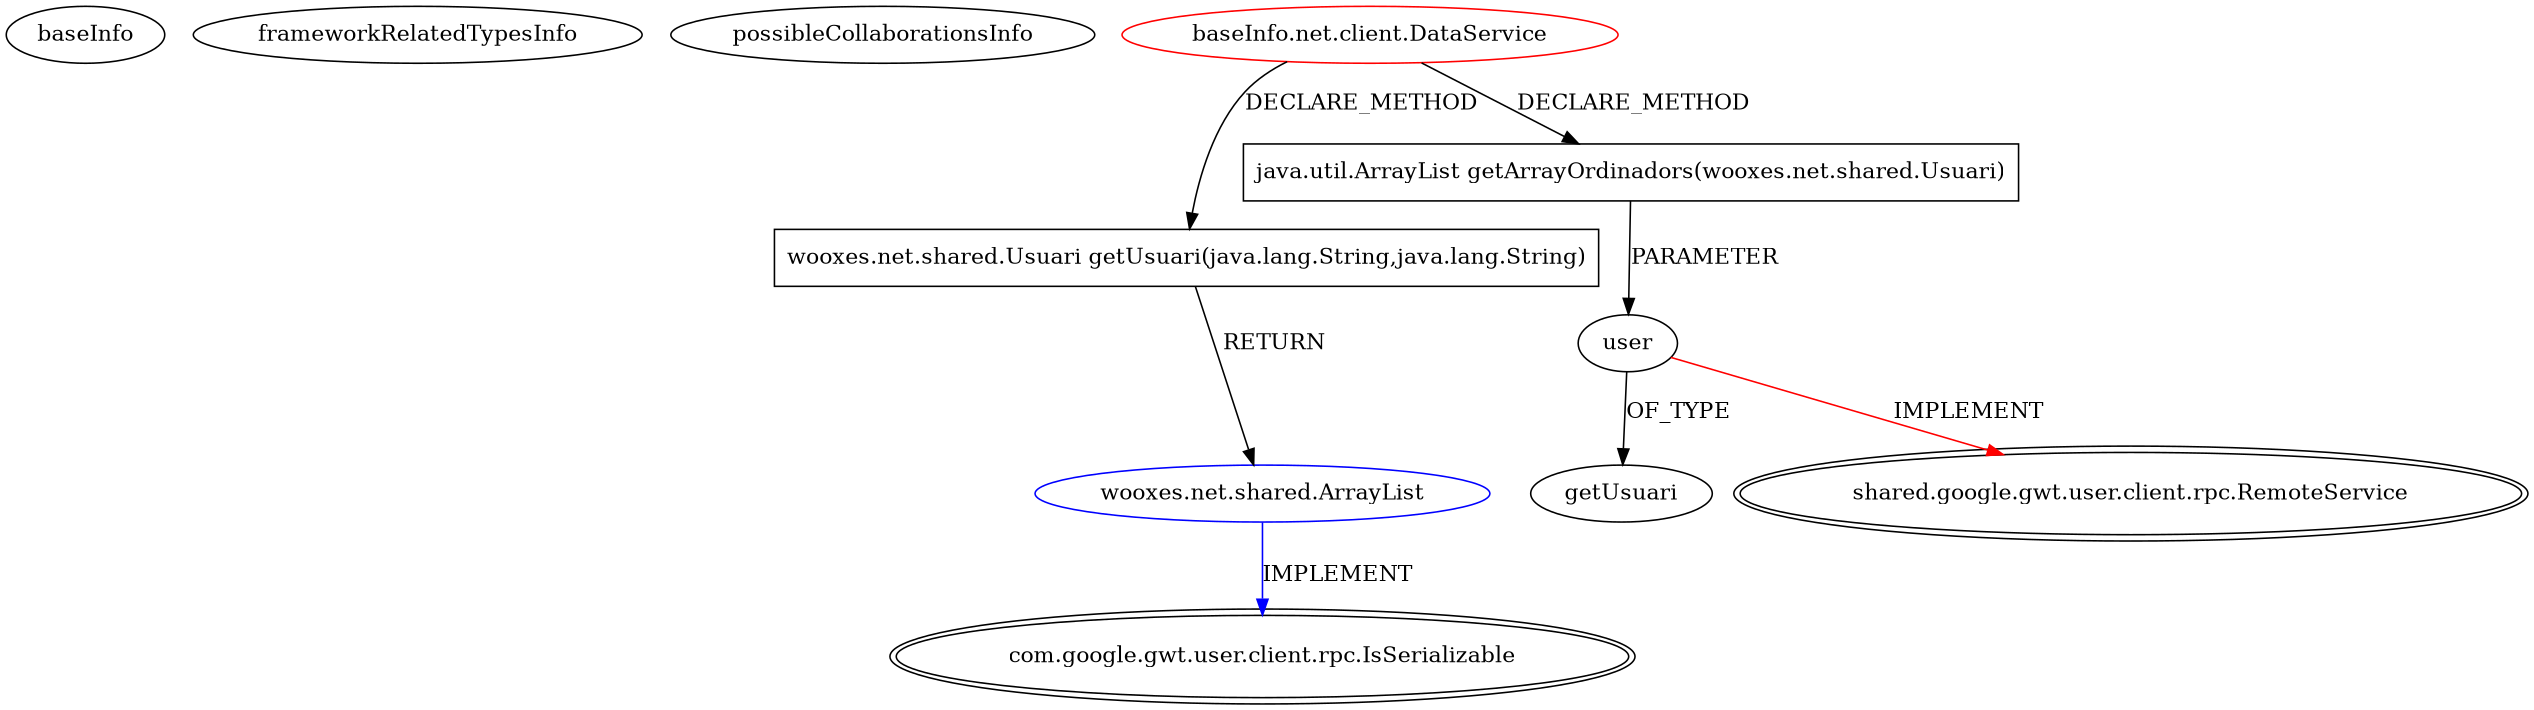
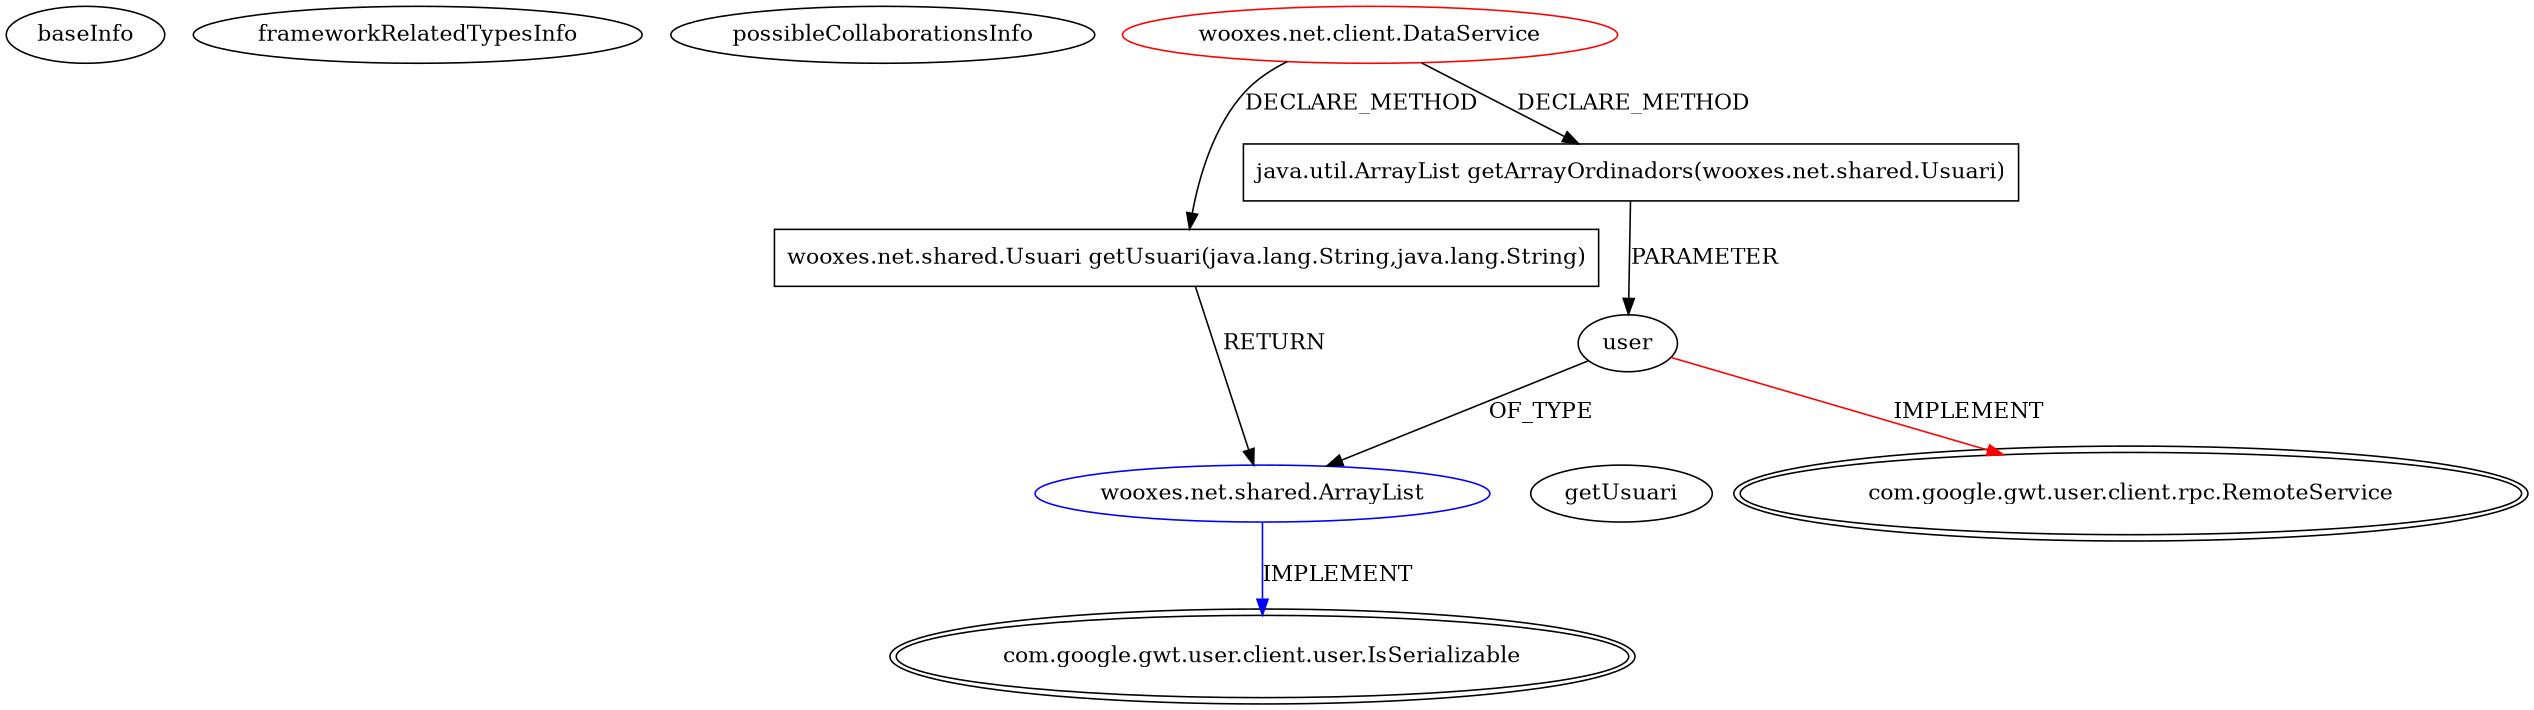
(1370, 35) -> (1370, 35)
(1625, 410) -> (1465, 411)
(2131, 494) -> (2131, 494)
(1262, 657) -> (1262, 657)
